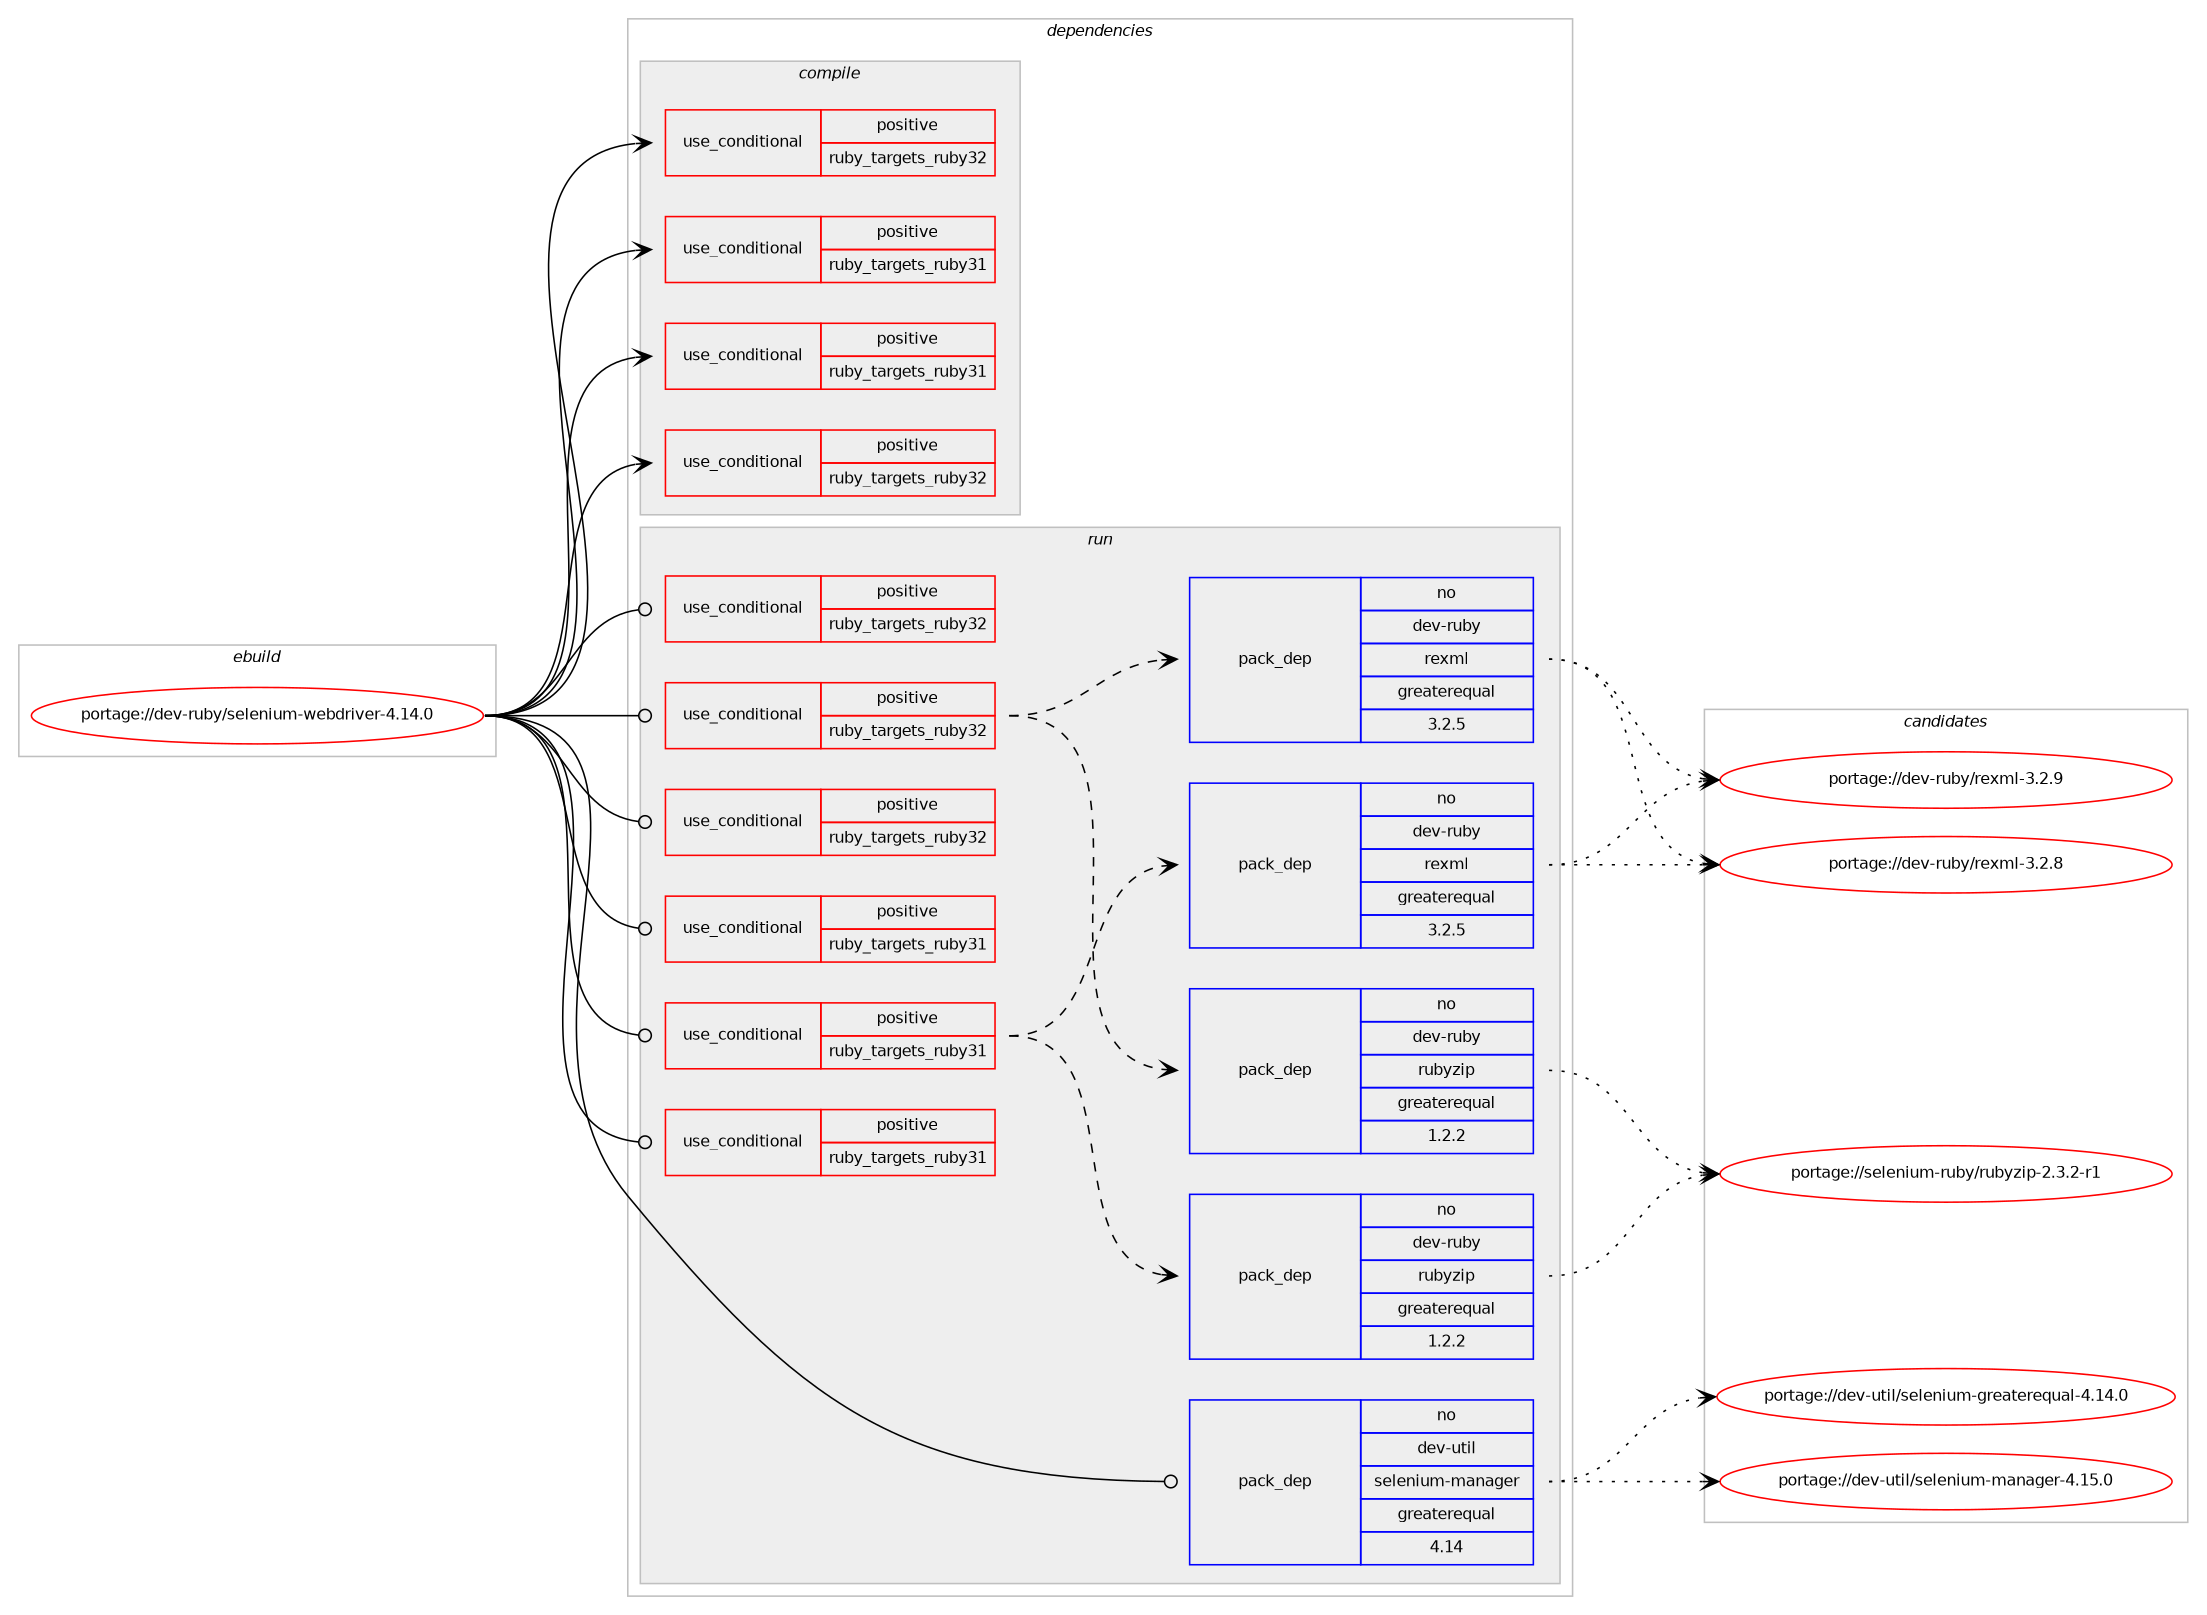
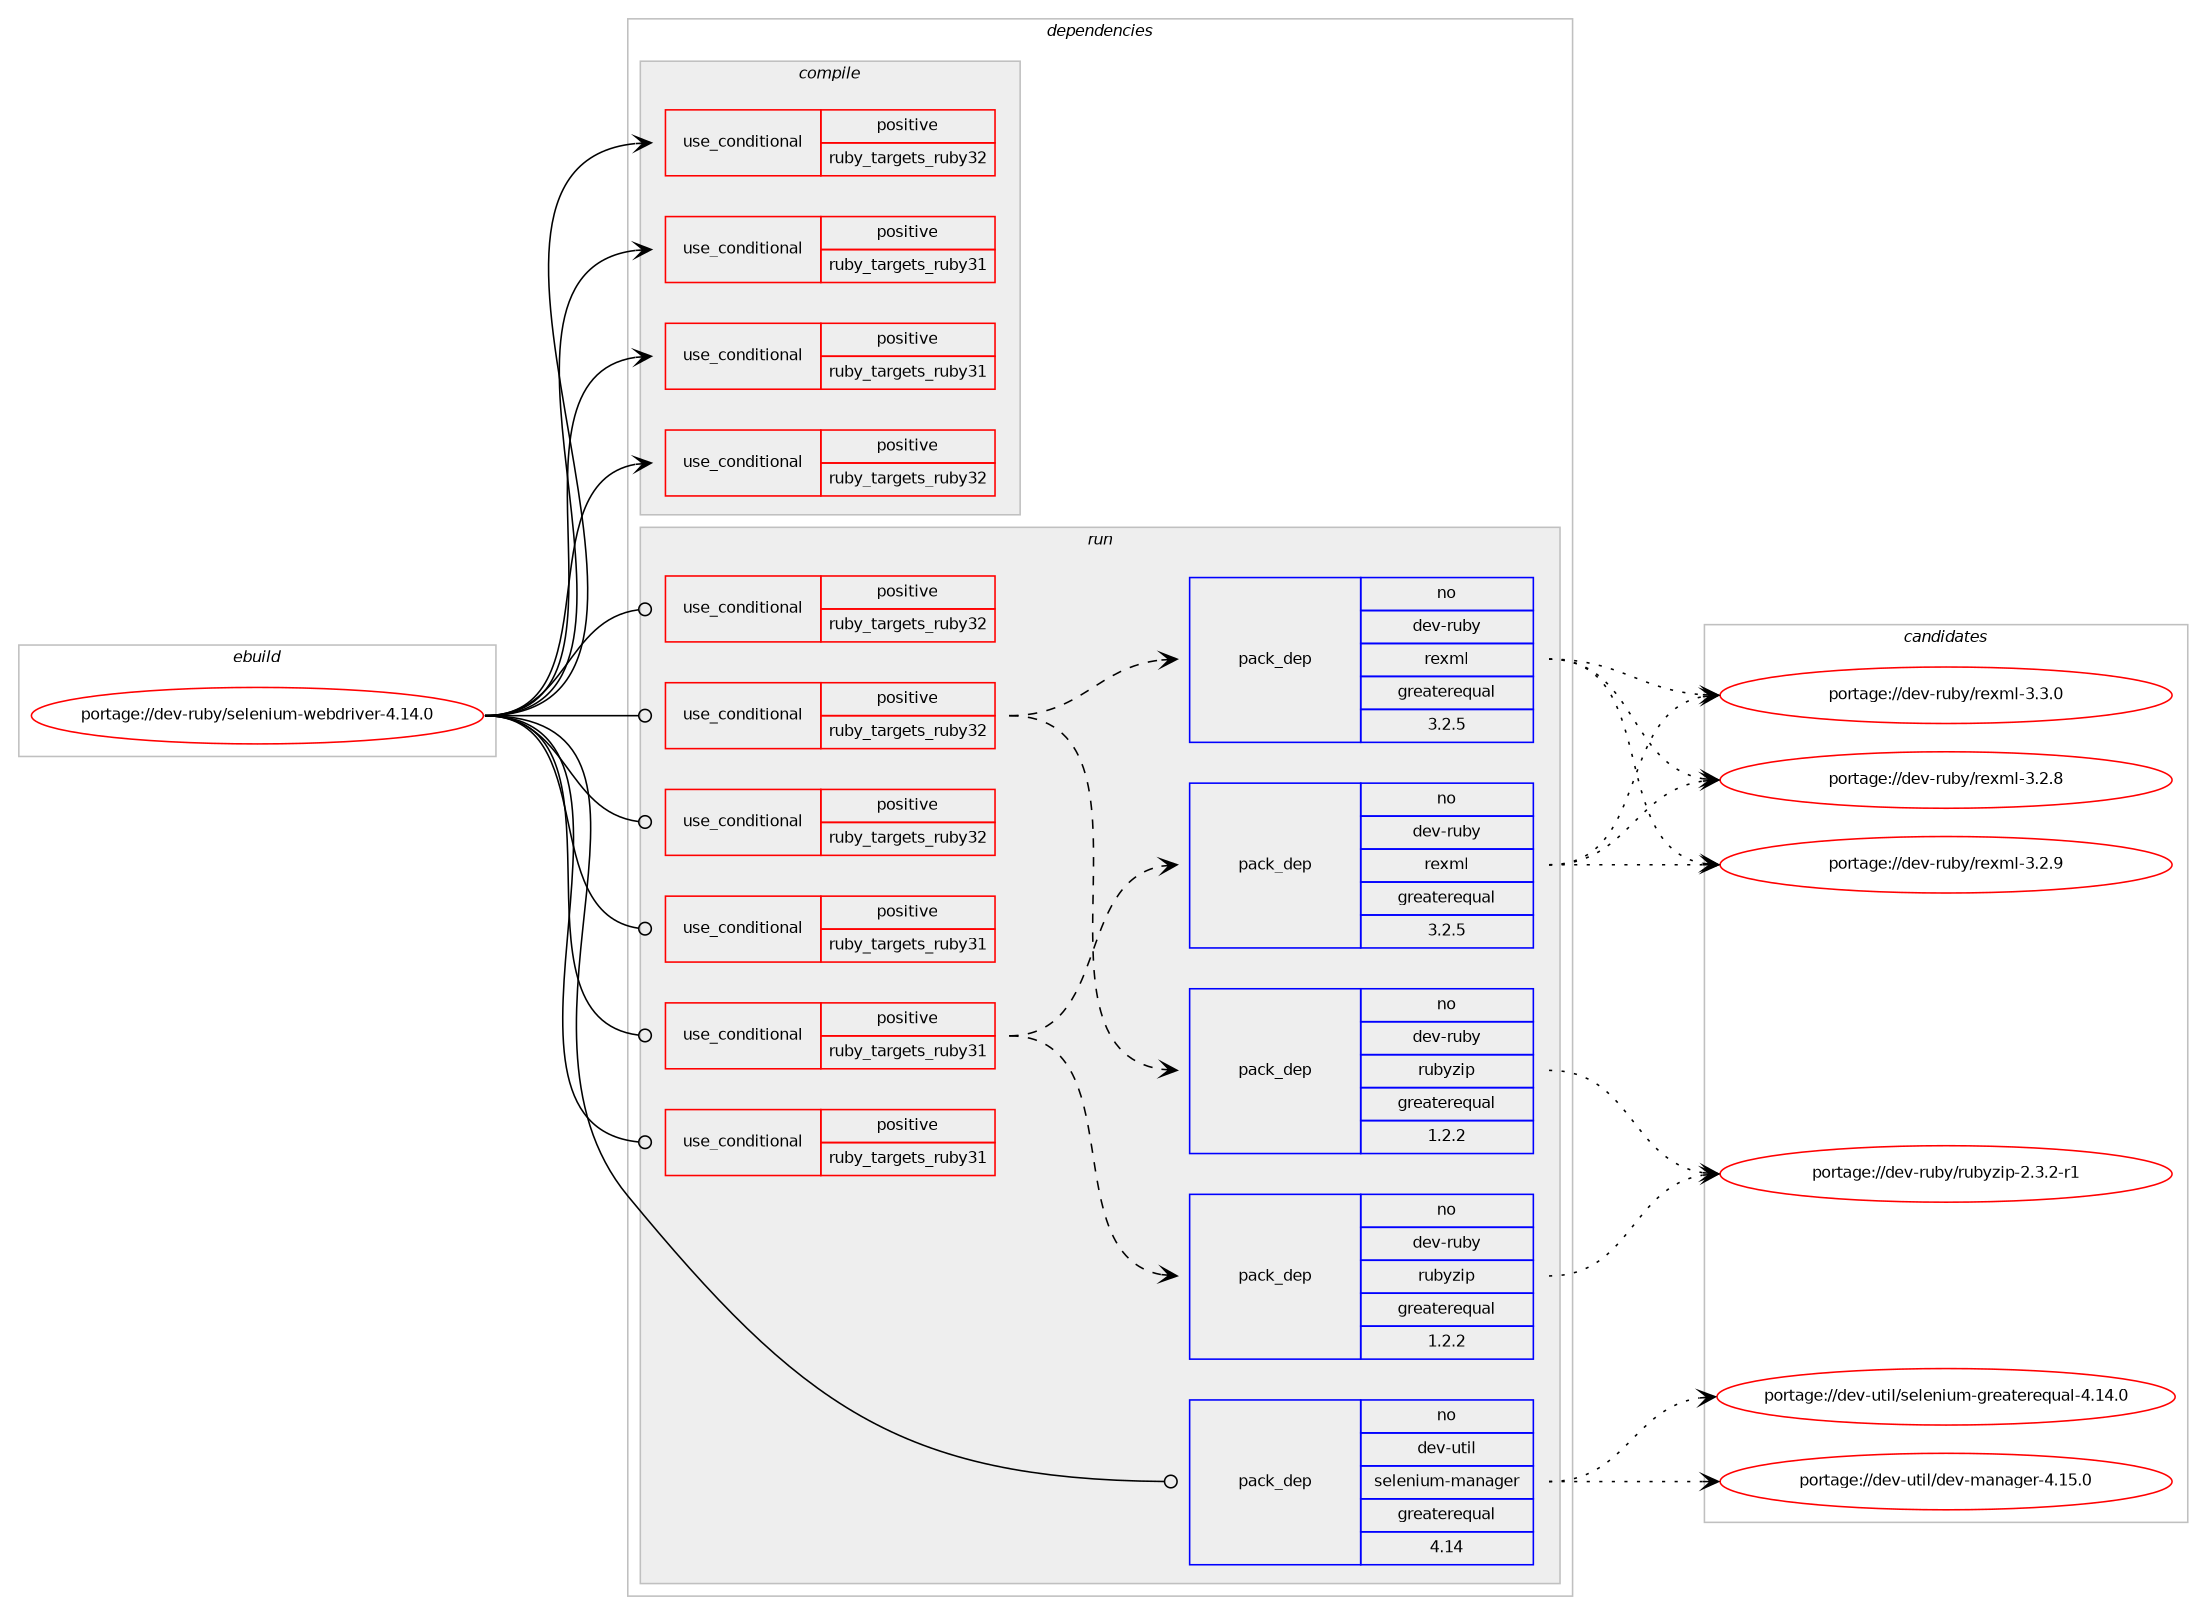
none -> (1946, 695)
(1946, 1174) -> (1946, 1174)
(1946, 1482) -> (1946, 1482)
